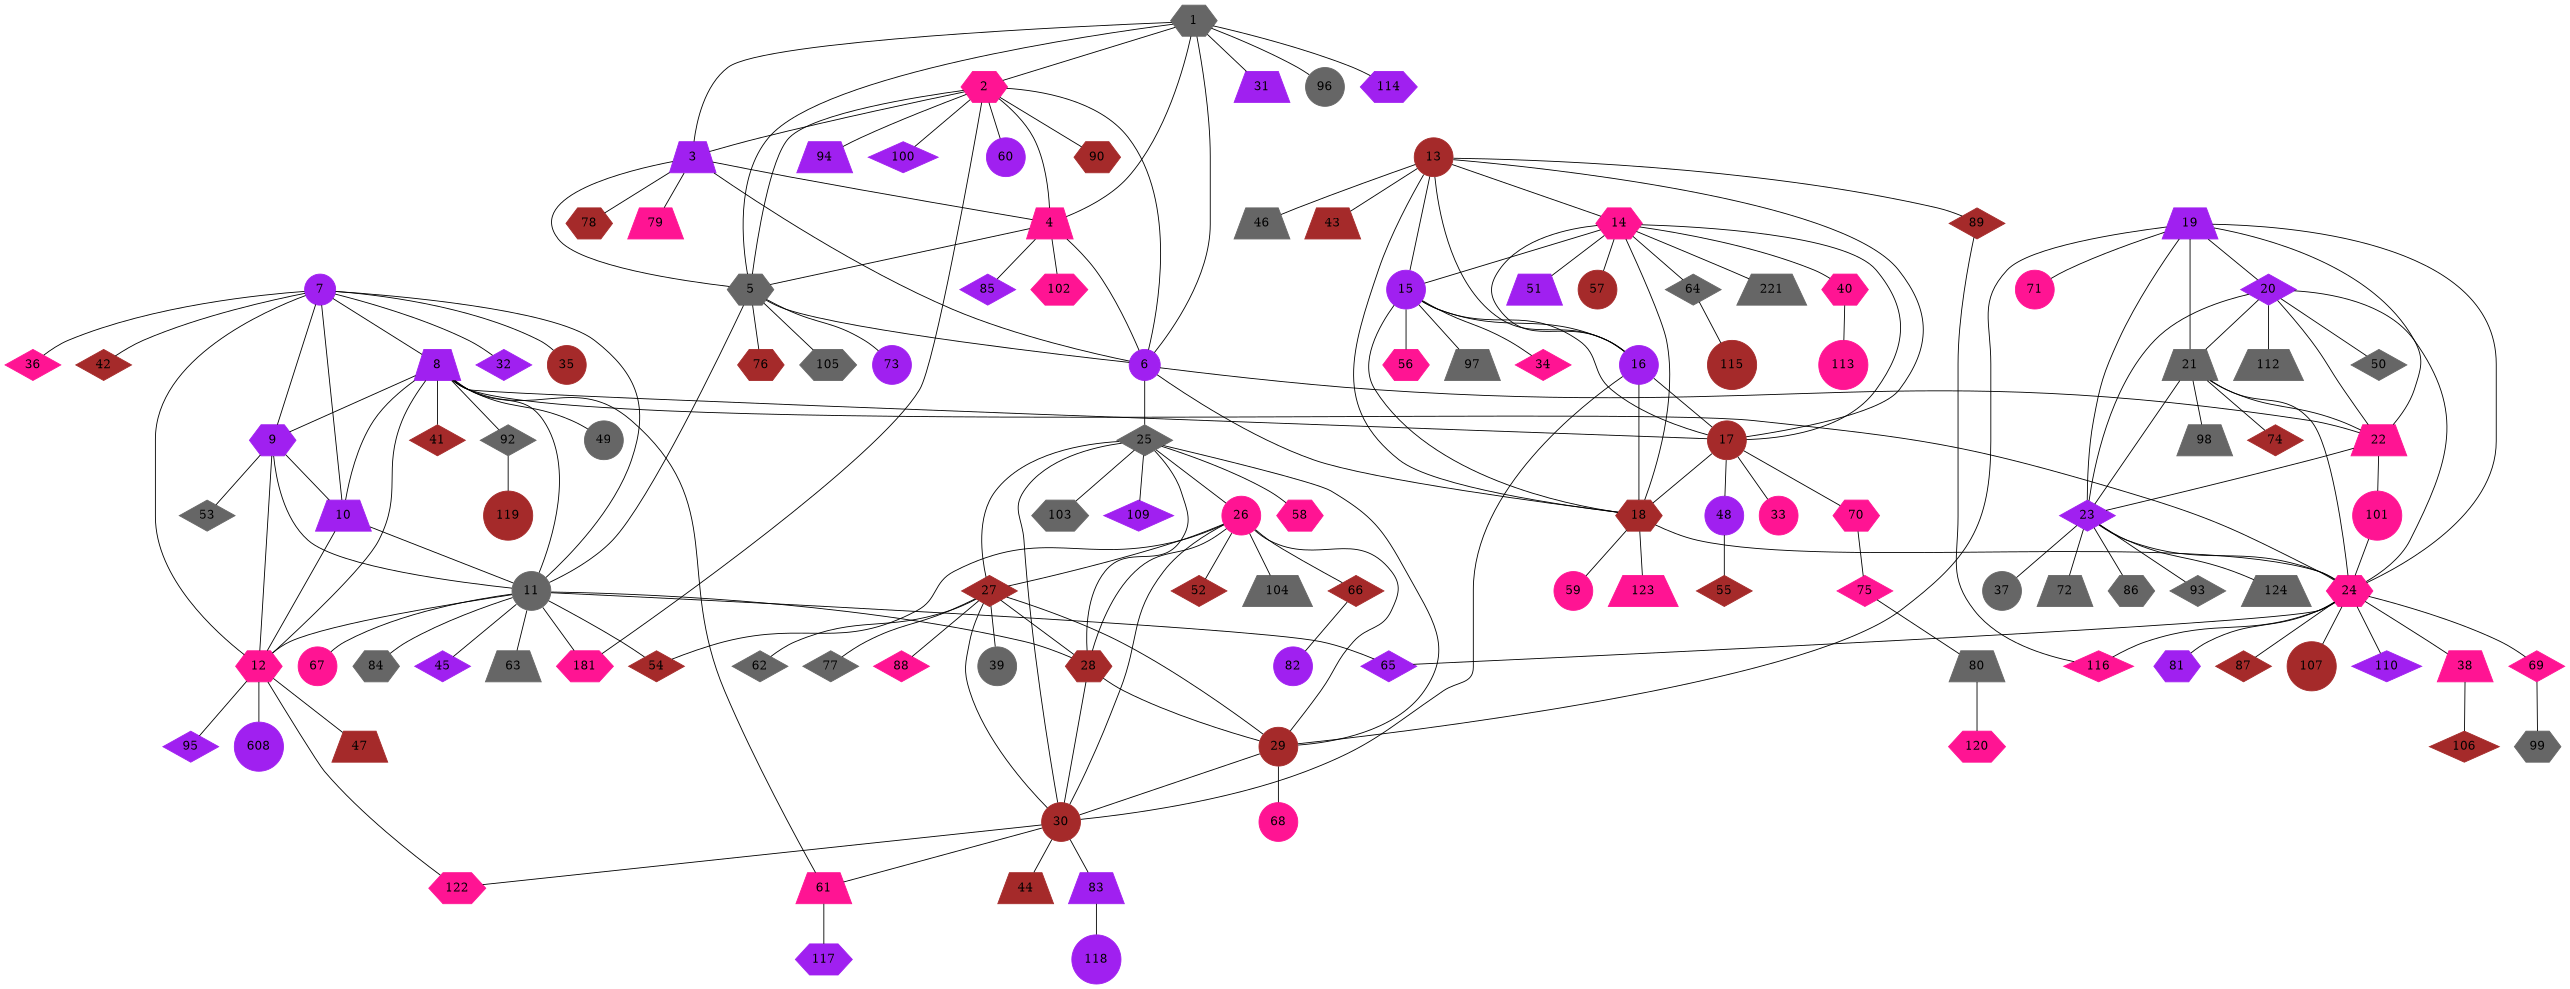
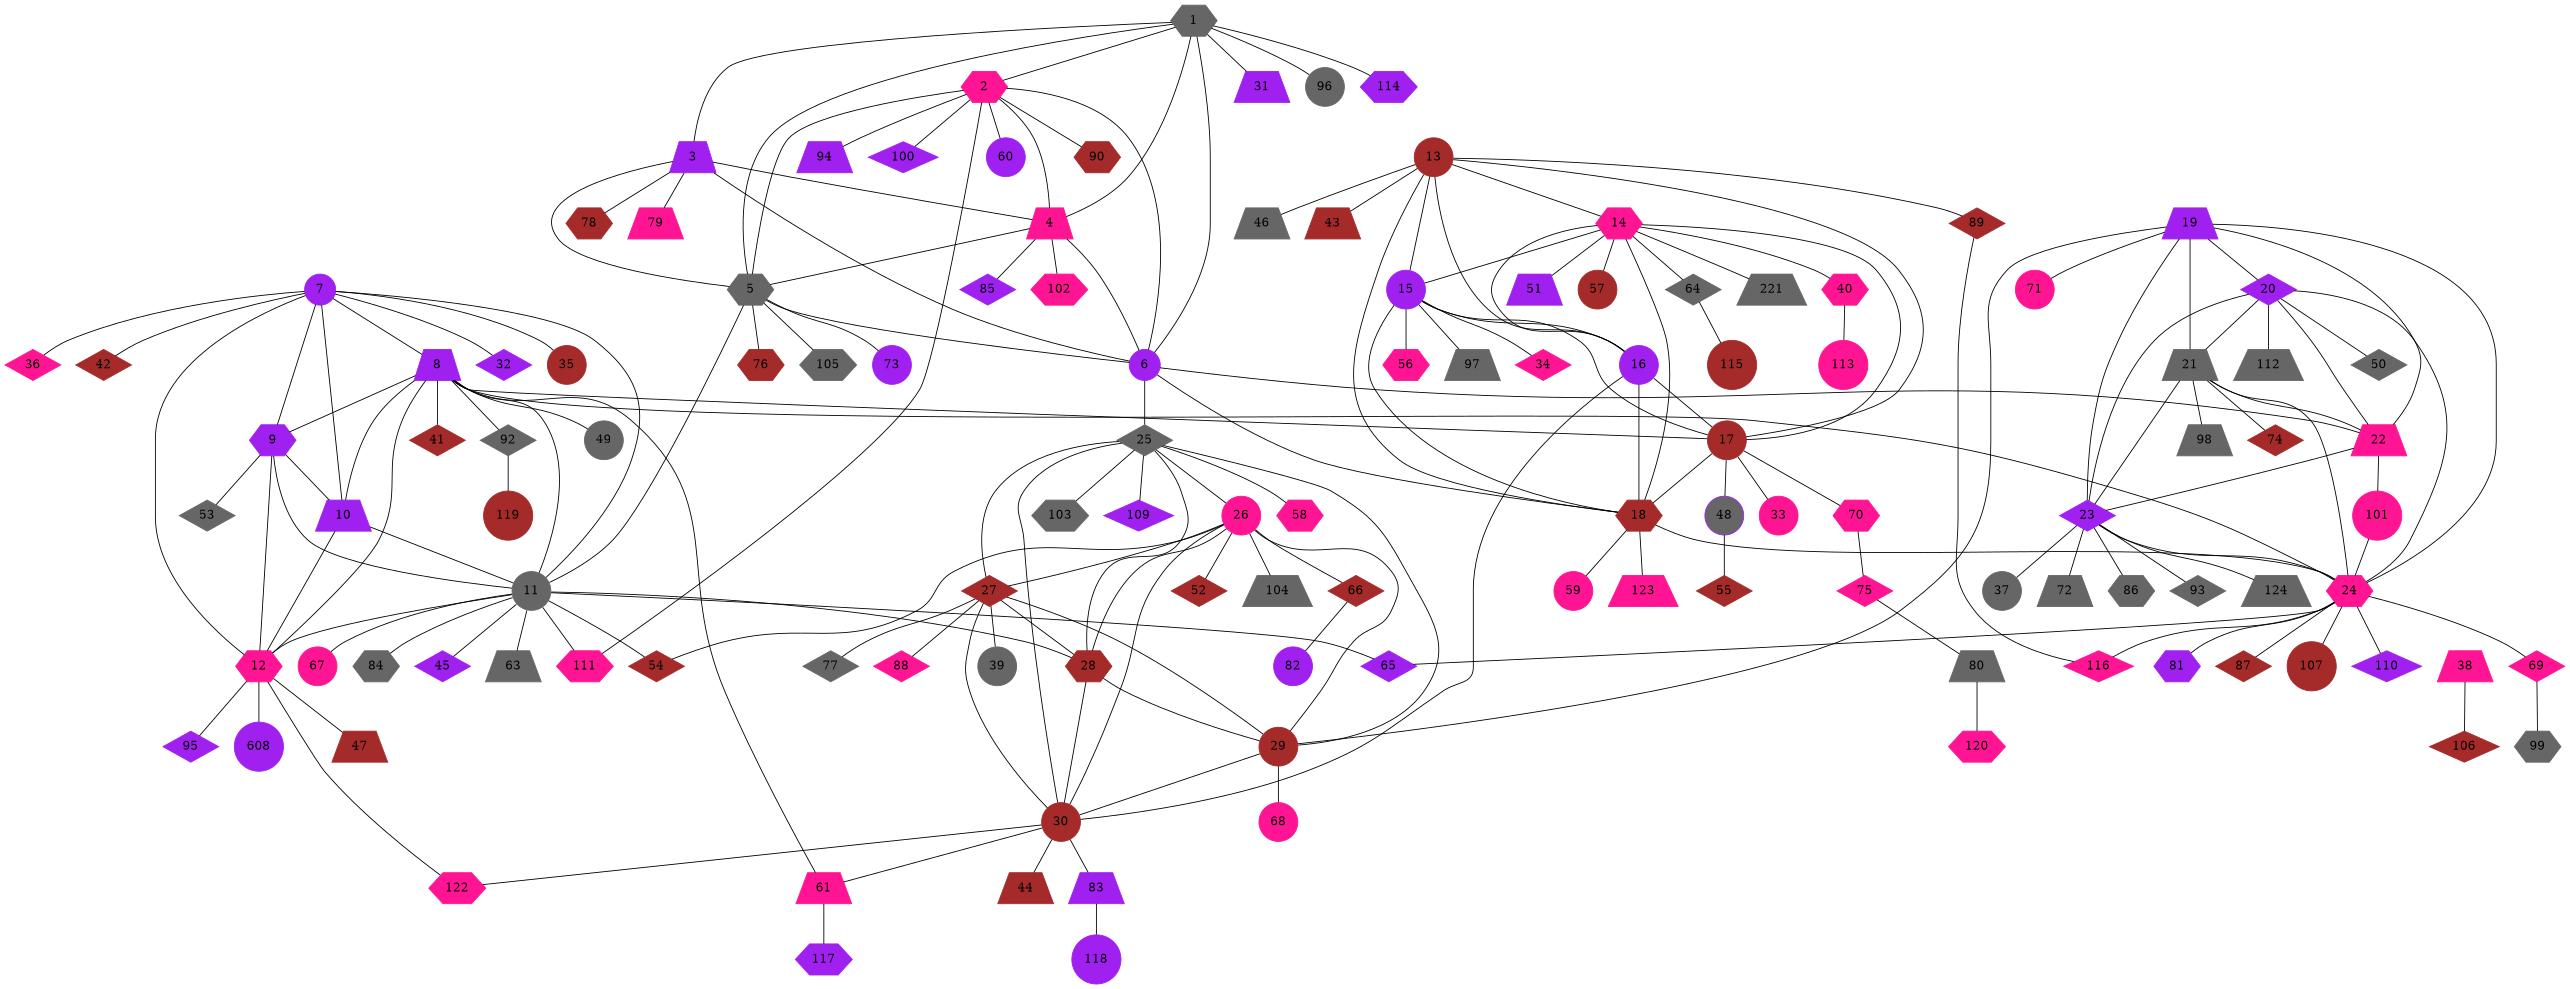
(868, 113) -> none
(1724, 516) -> (1724, 516)
(2406, 627) -> none
(585, 666) -> (585, 666)
(760, 666) -> none
